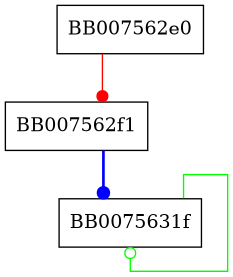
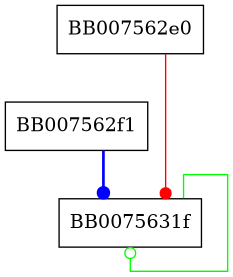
(102, 72) -> (166, 121)
